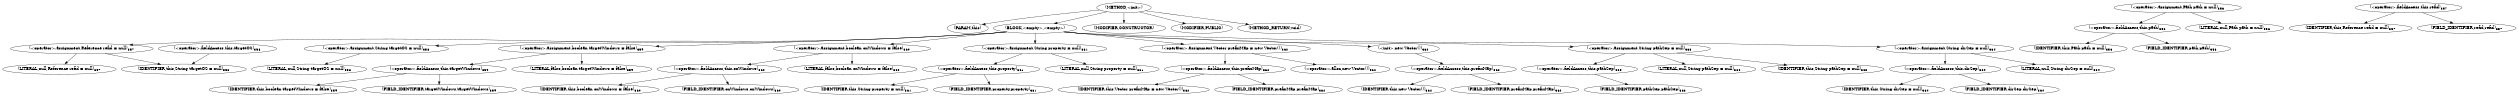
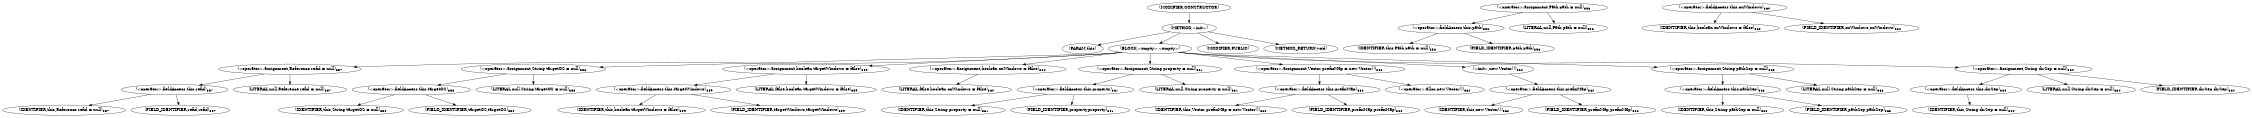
(1124, 17) -> (1189, 17)
(132, 59) -> (233, 79)
(787, 59) -> none
(1730, 59) -> (1723, 99)
none -> (473, 79)
(1973, 79) -> (2109, 79)
none -> (470, 110)
